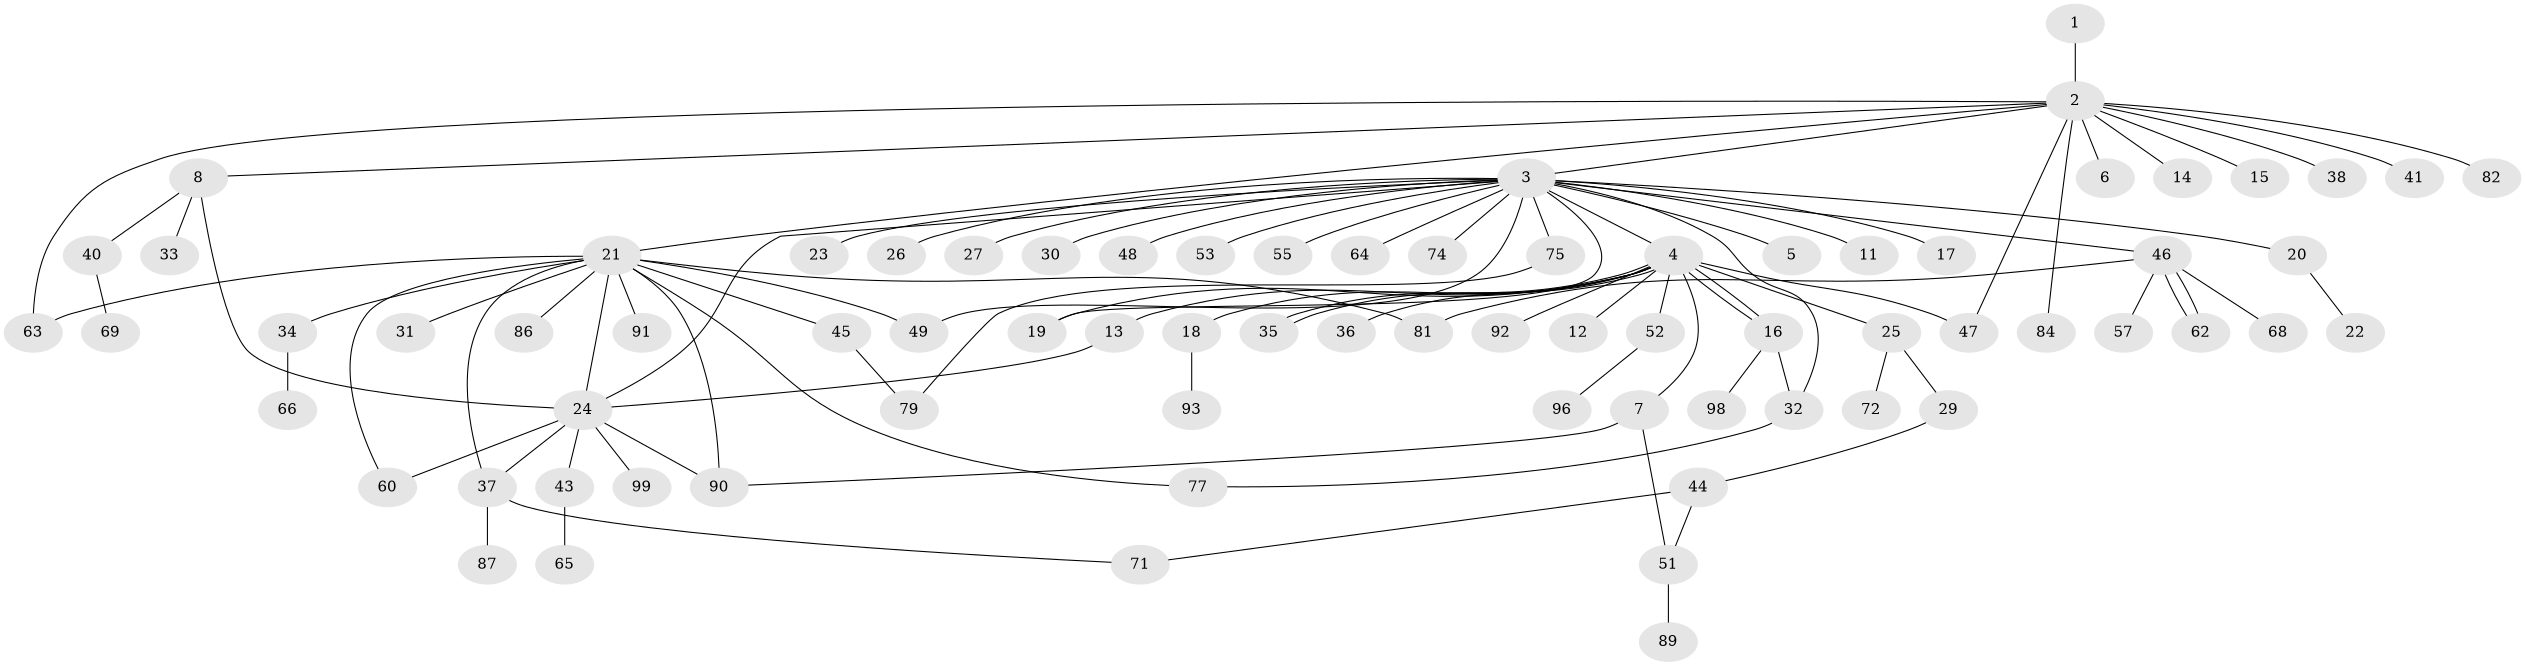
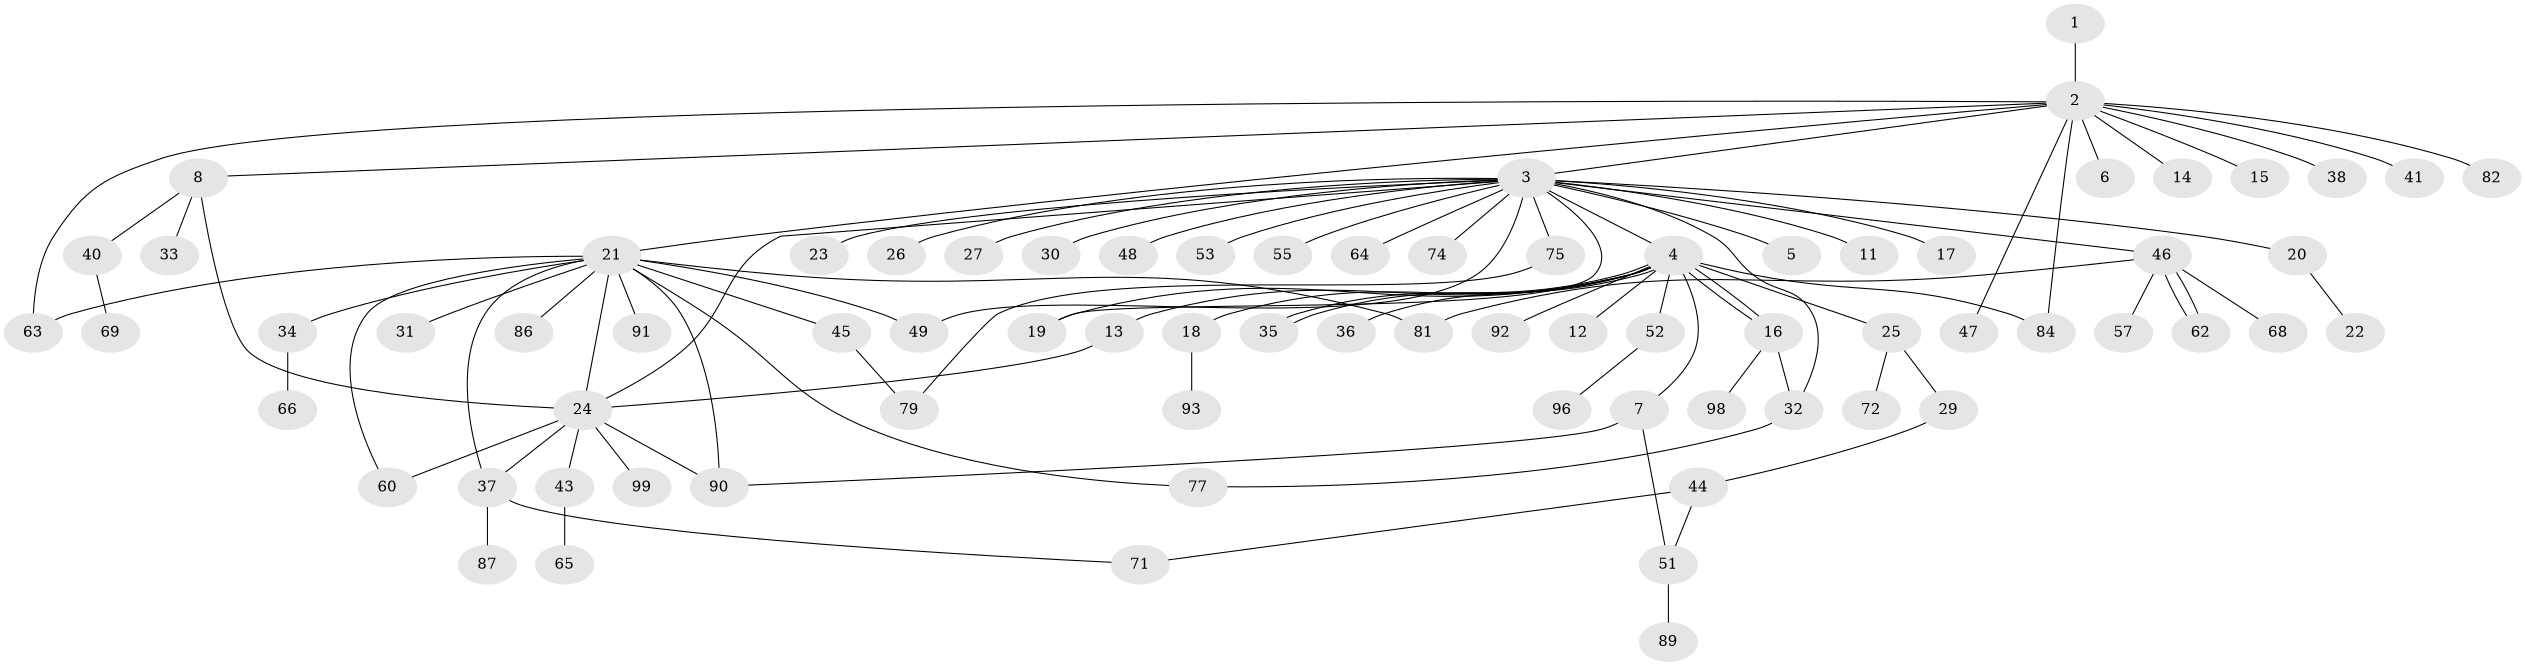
(1825, 288) -> (1863, 288)
